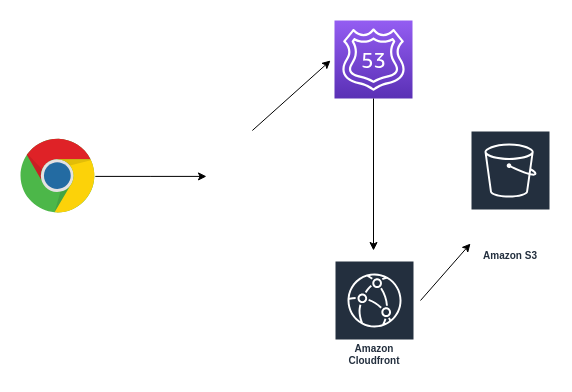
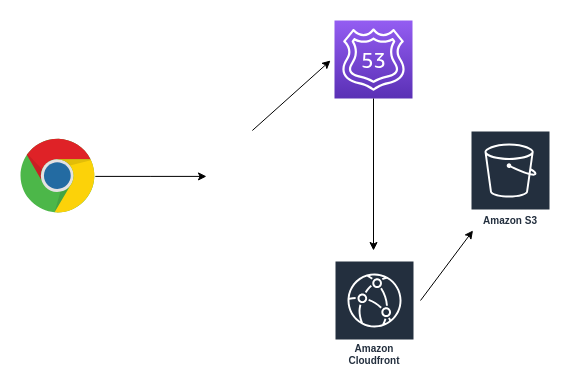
(511, 198) -> (511, 181)
